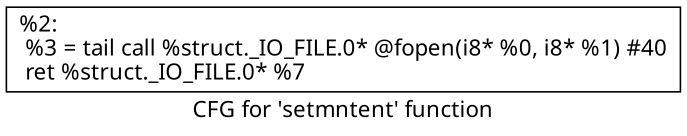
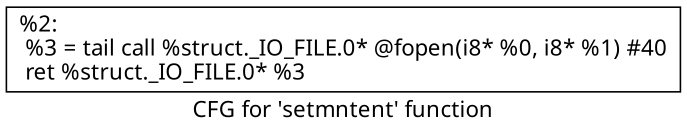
(163, 73) -> (163, 73)
